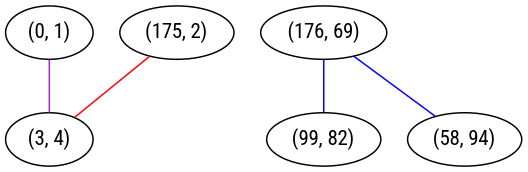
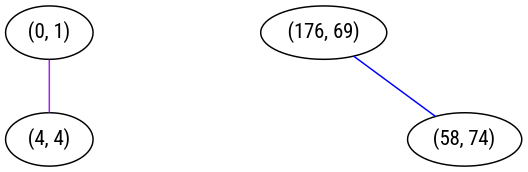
(177, 33) -> none
(49, 139) -> (49, 139)
(324, 139) -> none
(465, 139) -> (465, 139)
